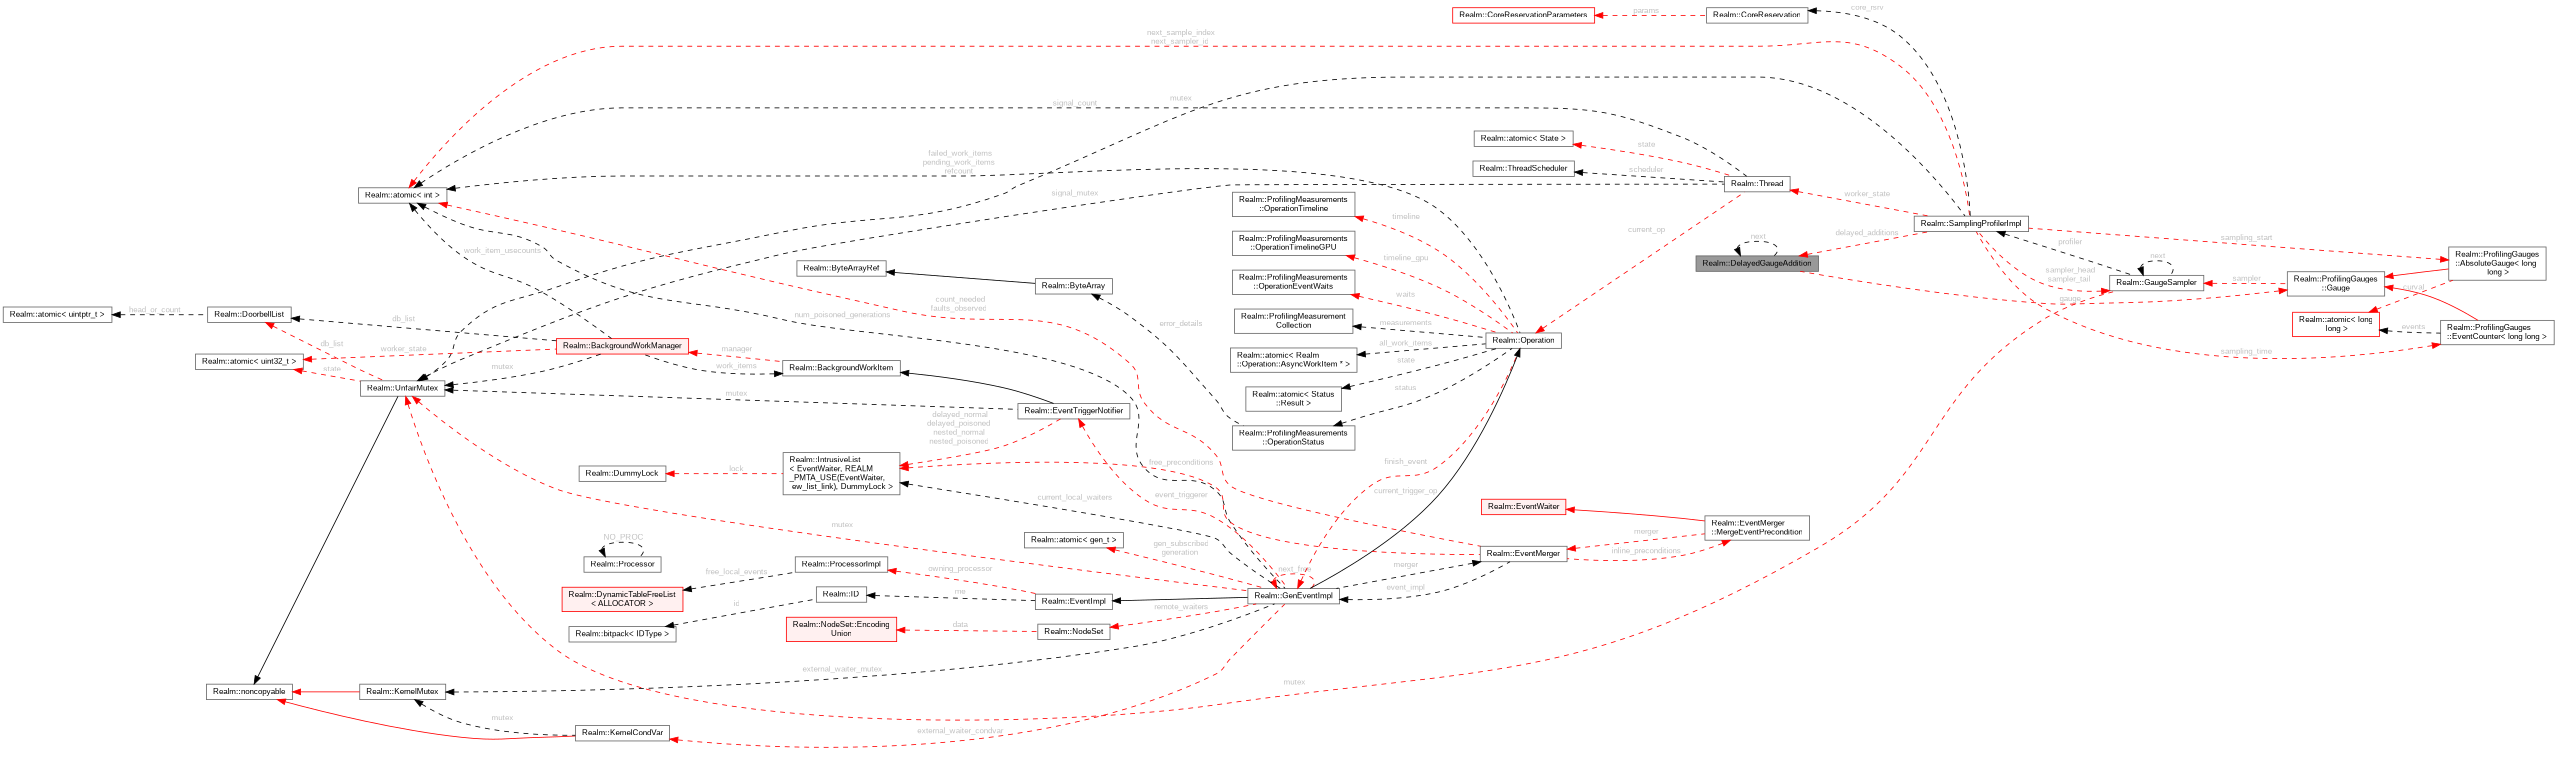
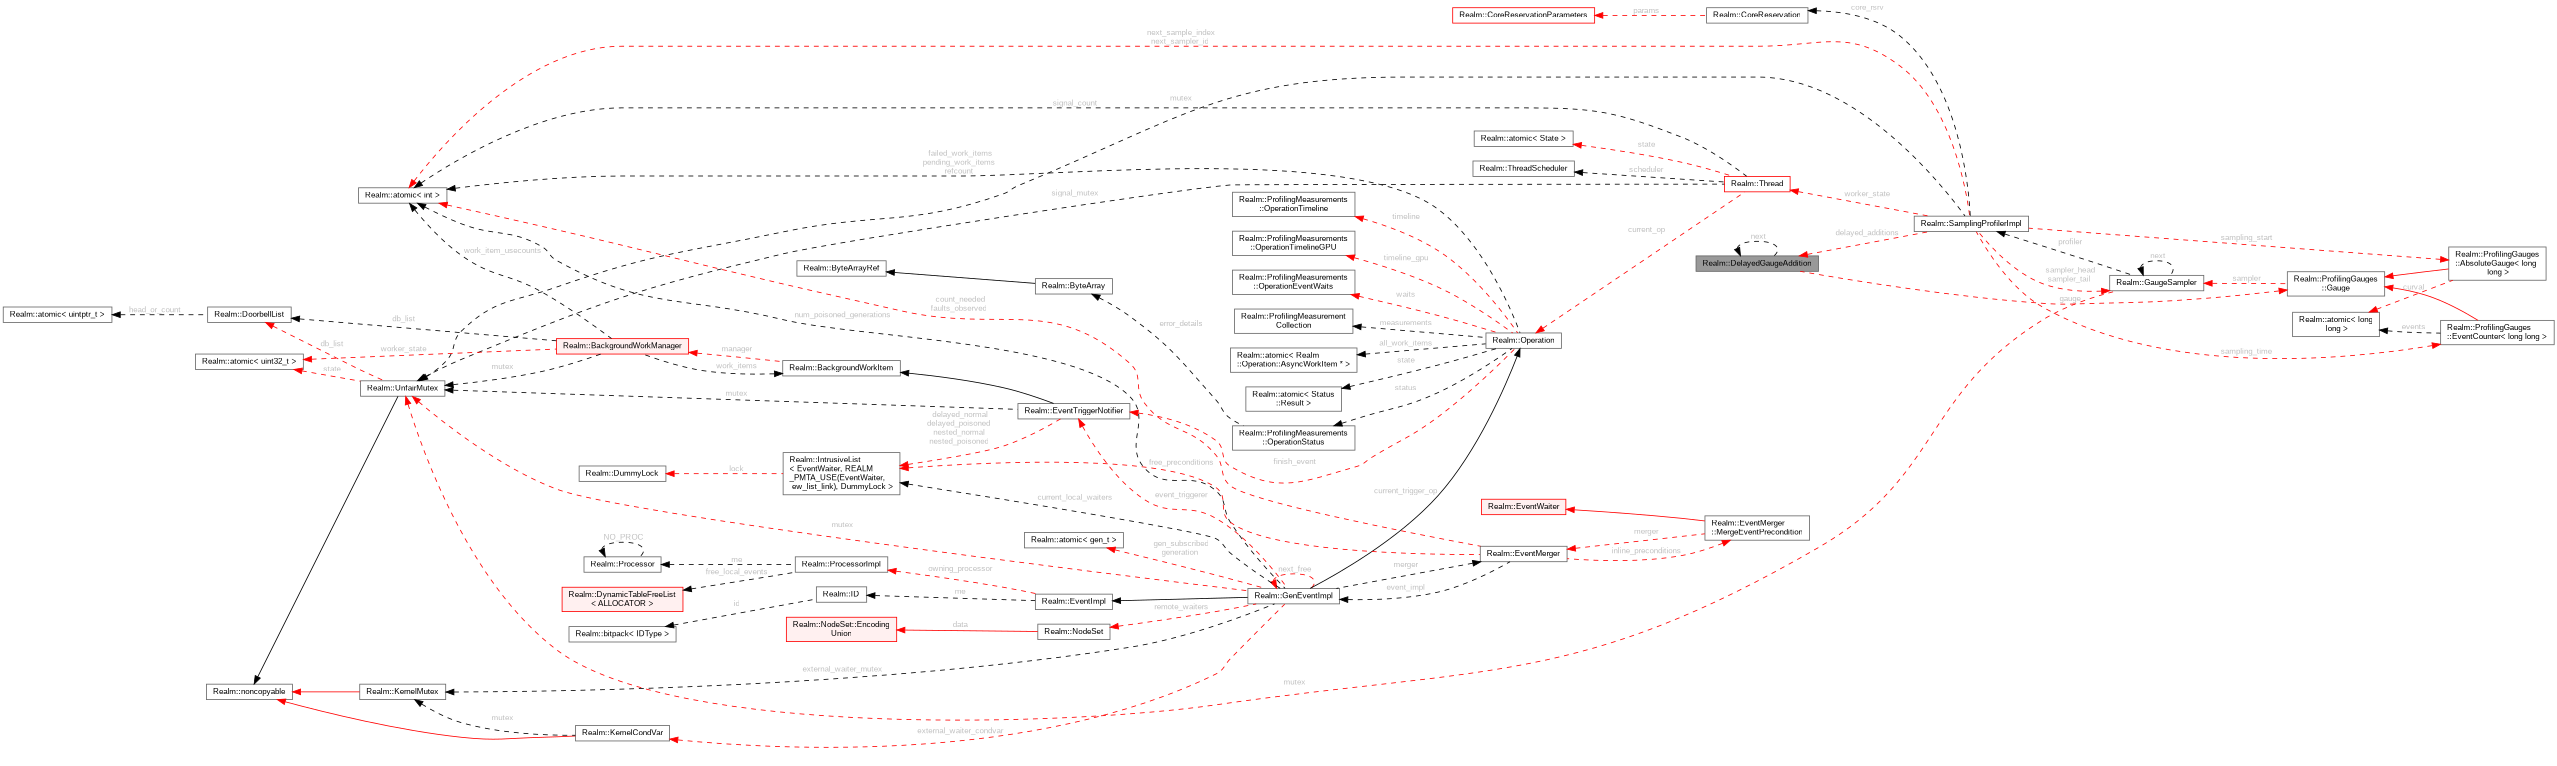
(1757, 184) -> (1757, 184)
(2336, 324) -> (2336, 324)
(1417, 475) -> (1334, 473)
none -> (732, 565)
(971, 631) -> (971, 631)
